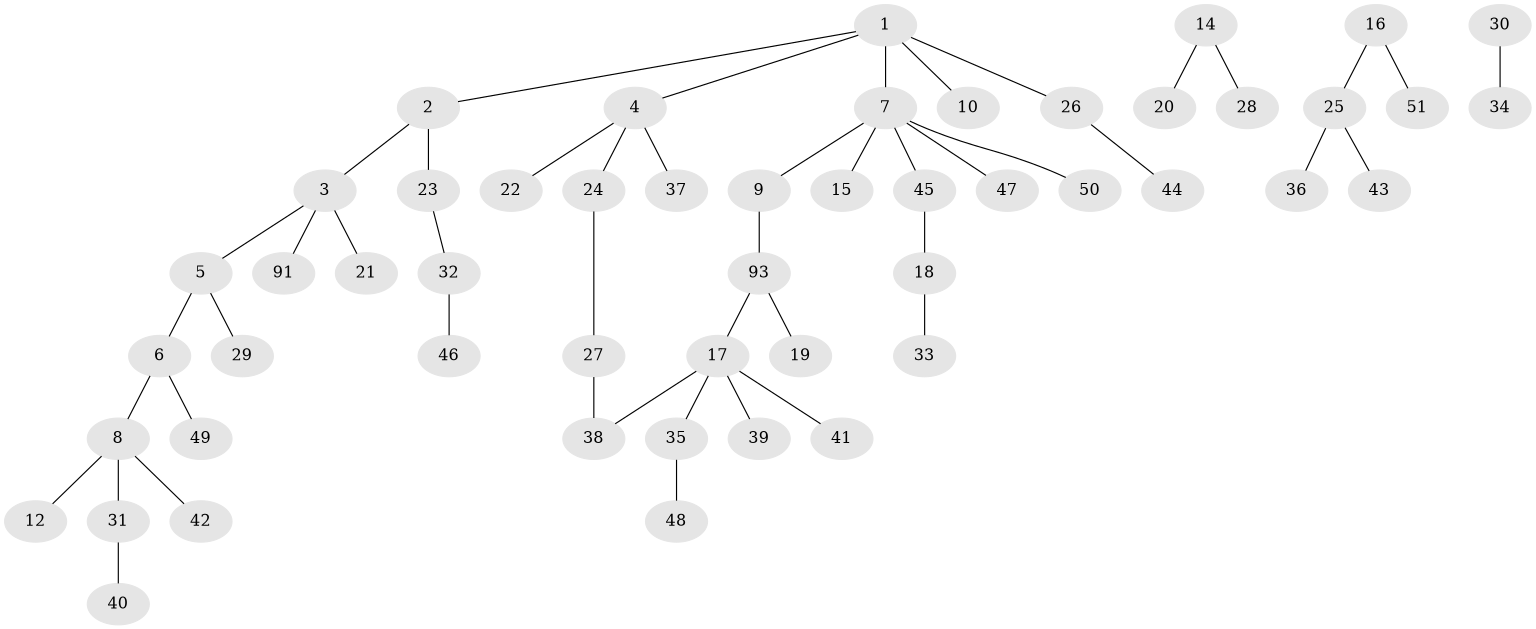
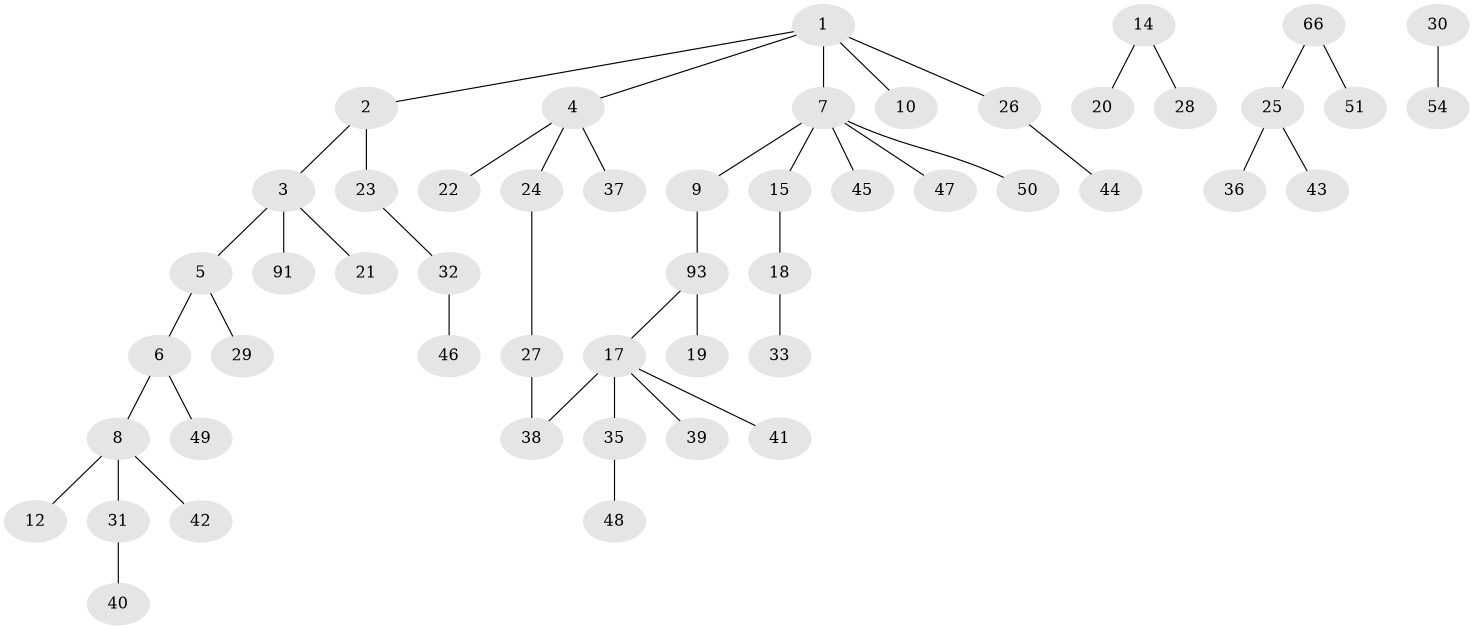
(1376, 25) -> (1314, 25)
(1500, 108) -> (1438, 108)
(925, 232) -> (780, 232)
